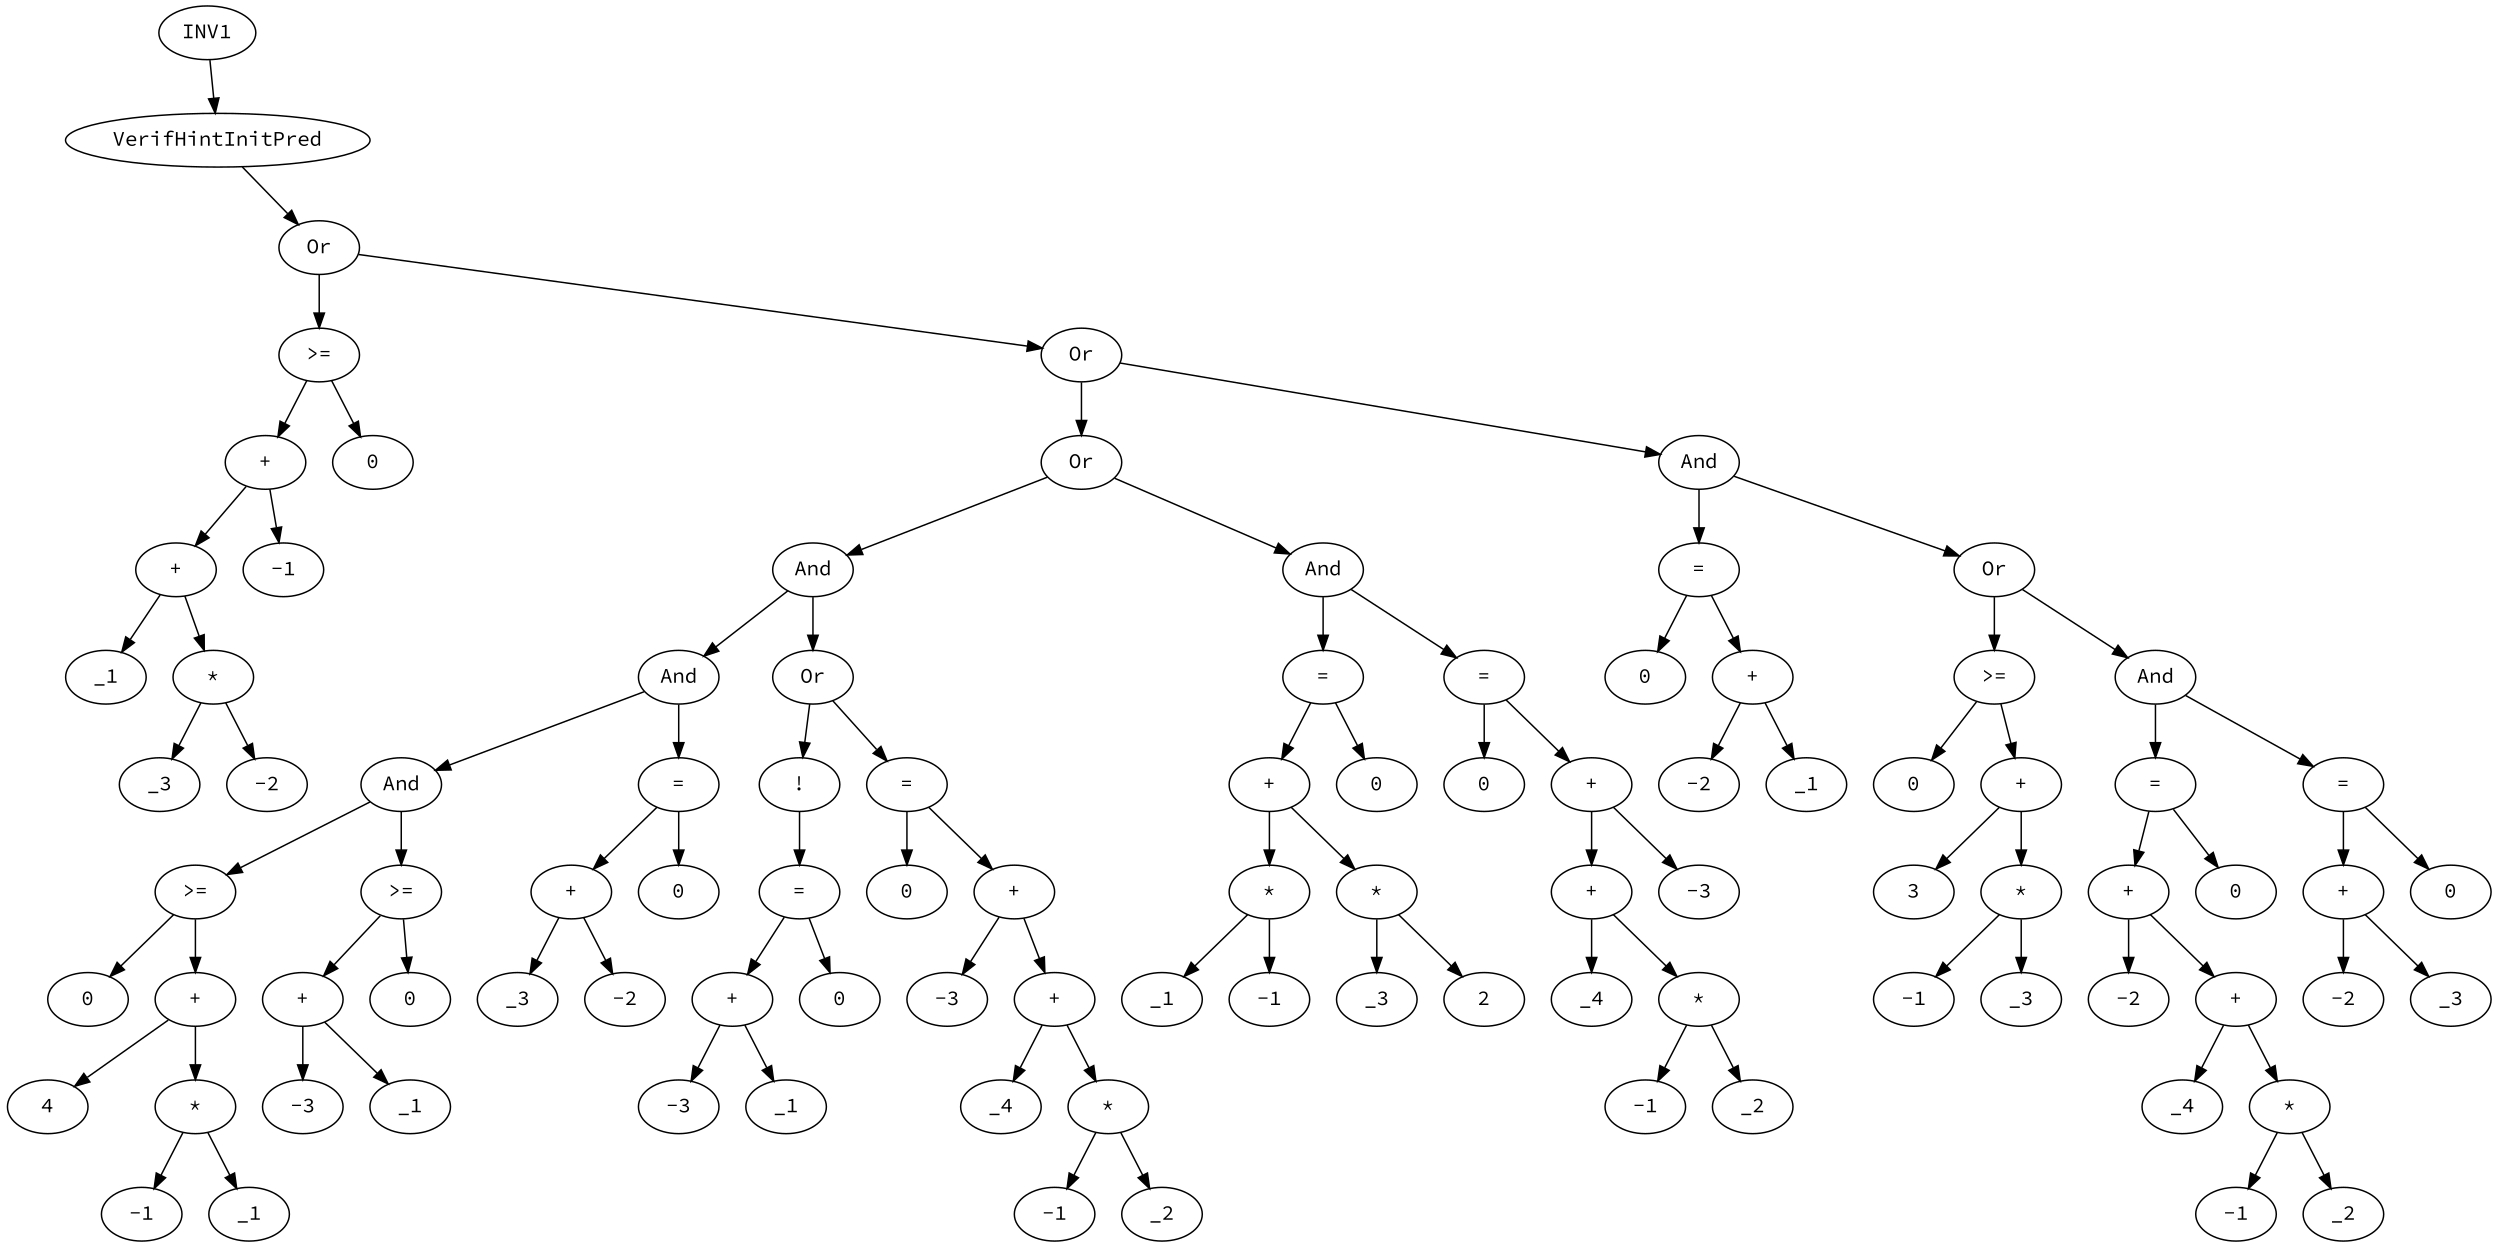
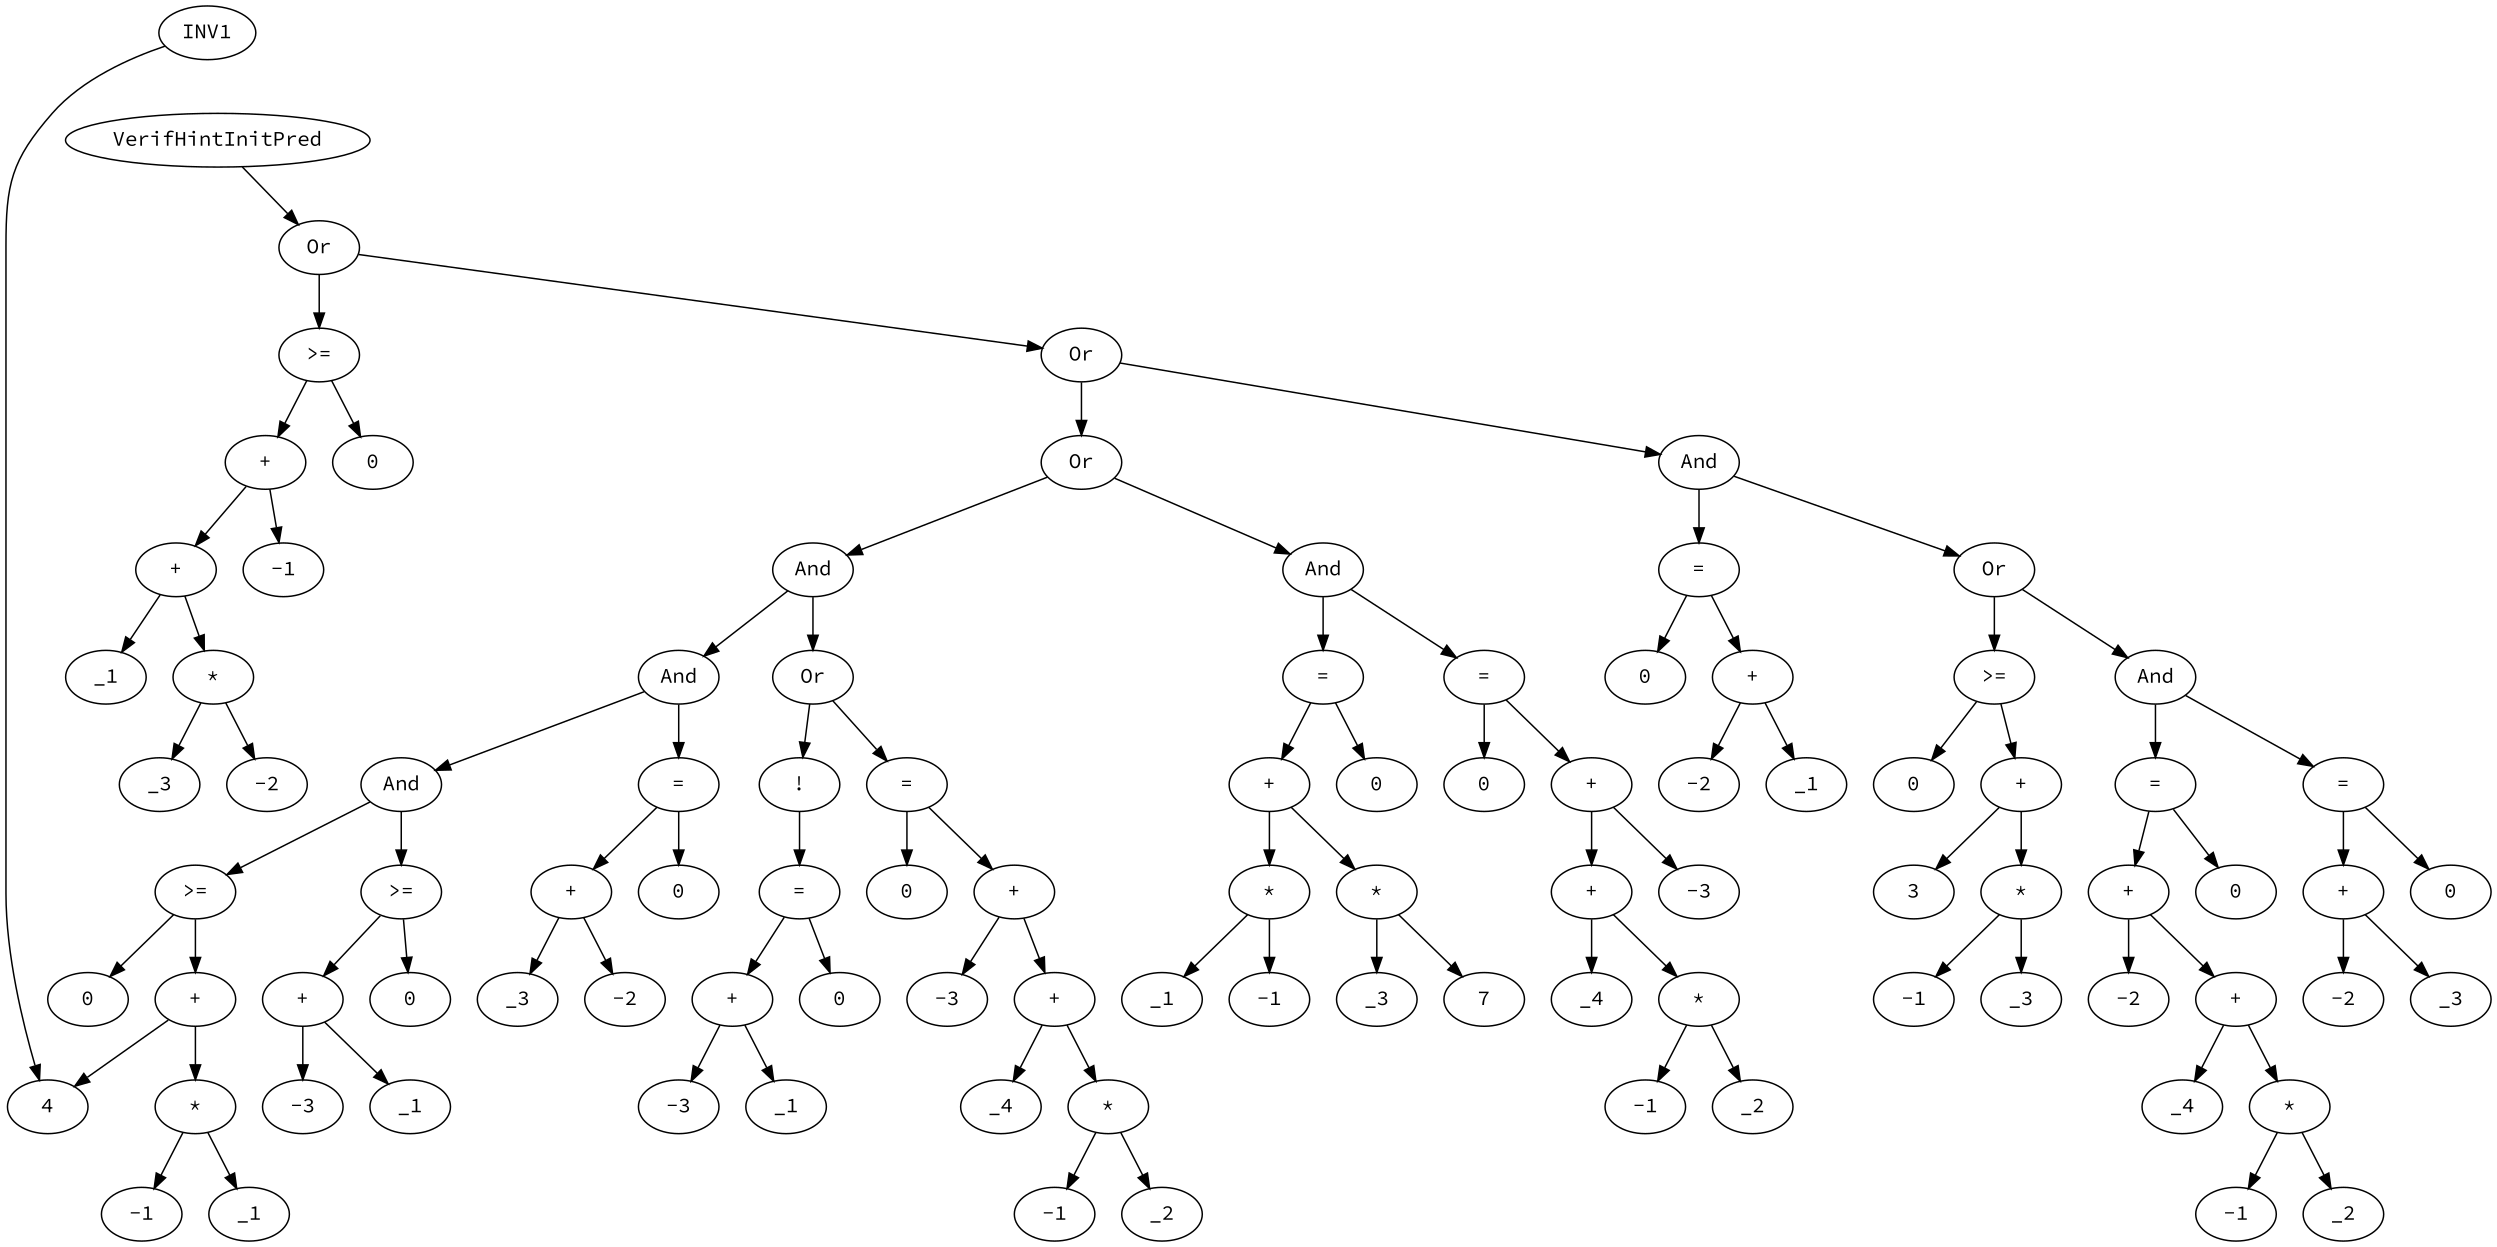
(212, 79) -> (6, 518)
(1484, 999) -> (1484, 999)
